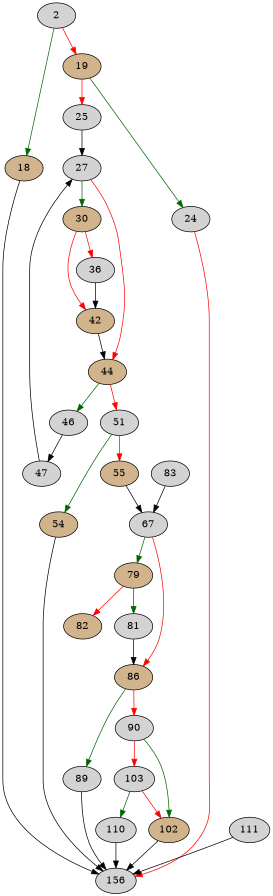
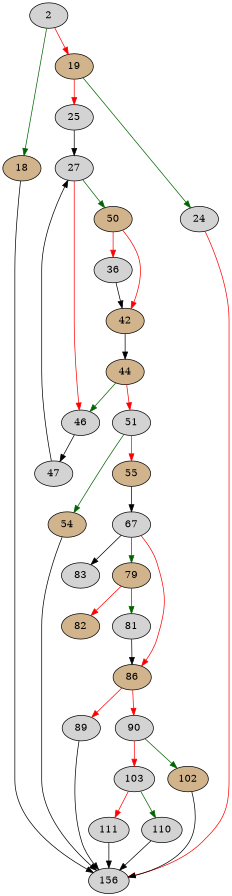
(82, 219) -> (113, 219)
(122, 264) -> (74, 292)
(161, 496) -> (109, 547)
(105, 723) -> (109, 700)
(150, 802) -> (123, 801)
